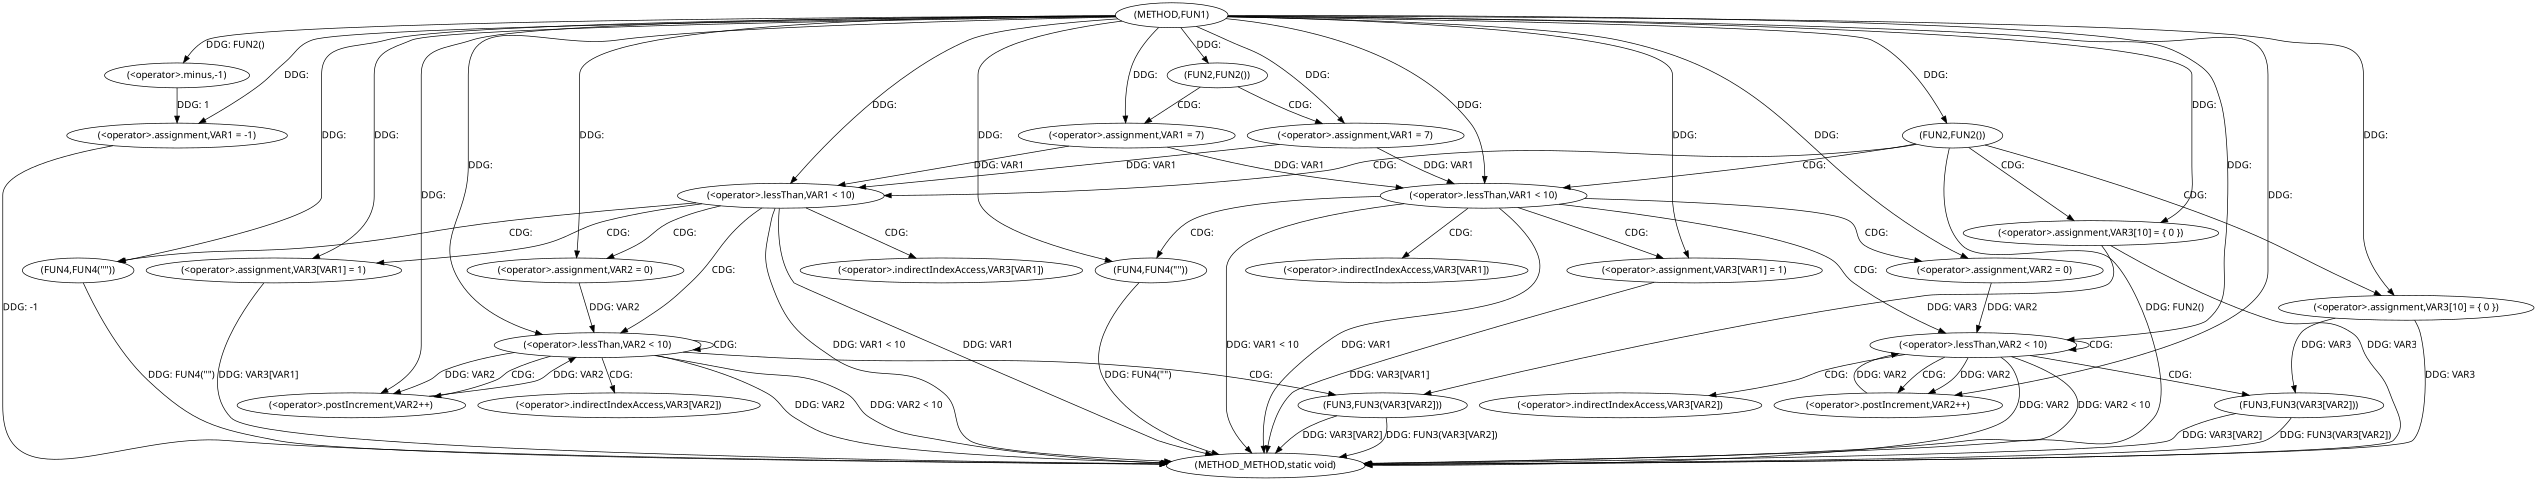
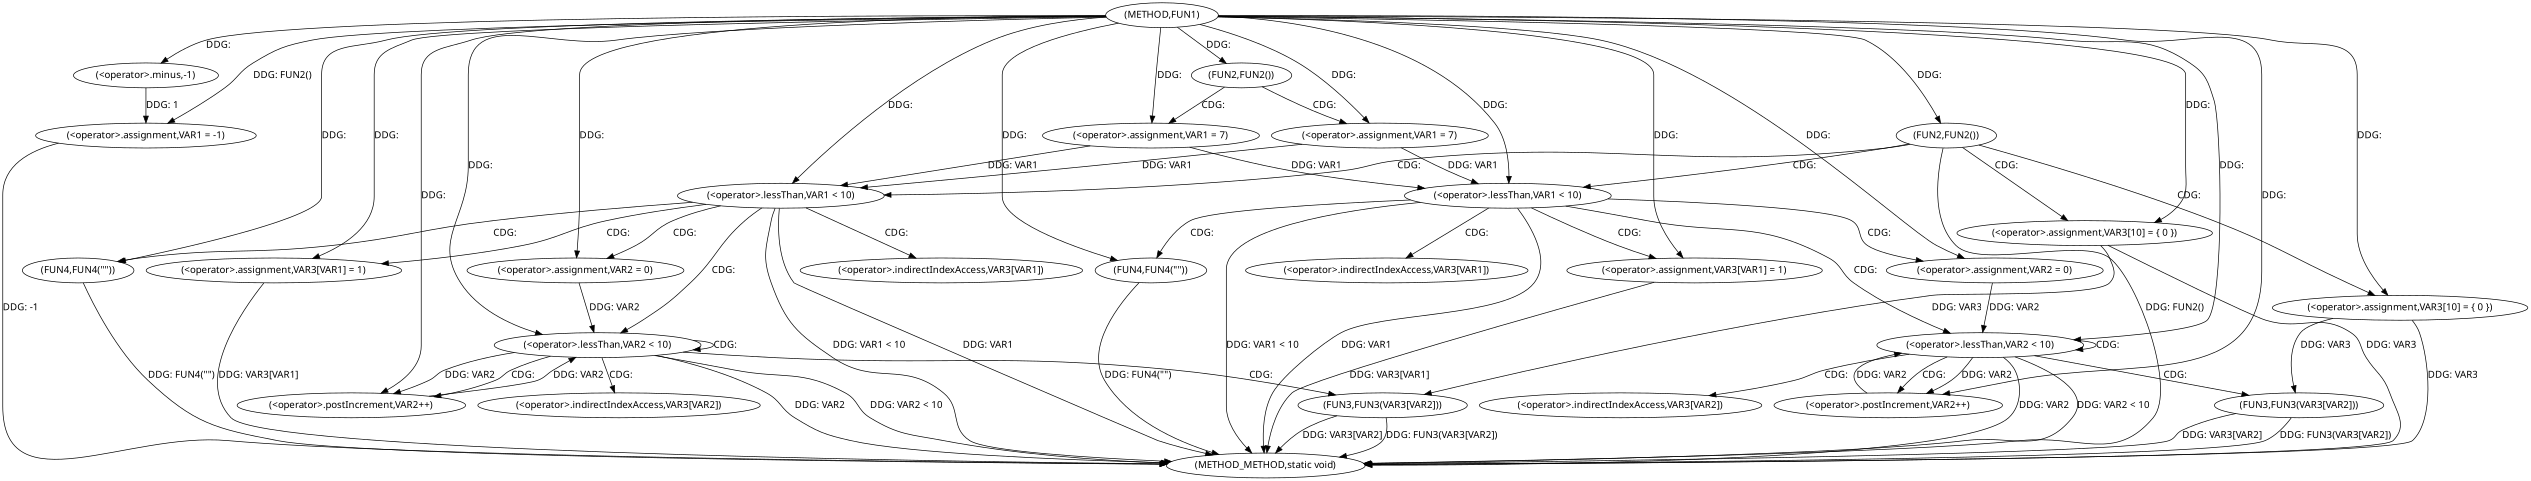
(236, 45) -> (220, 45)
(298, 75) -> (283, 75)
